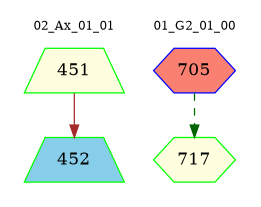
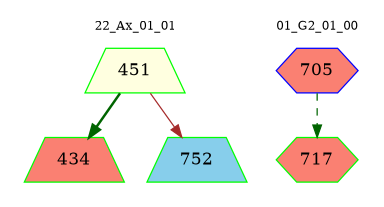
(74, 27) -> (136, 27)
none -> (74, 160)
(74, 160) -> (197, 160)
(195, 160) -> (317, 160)
